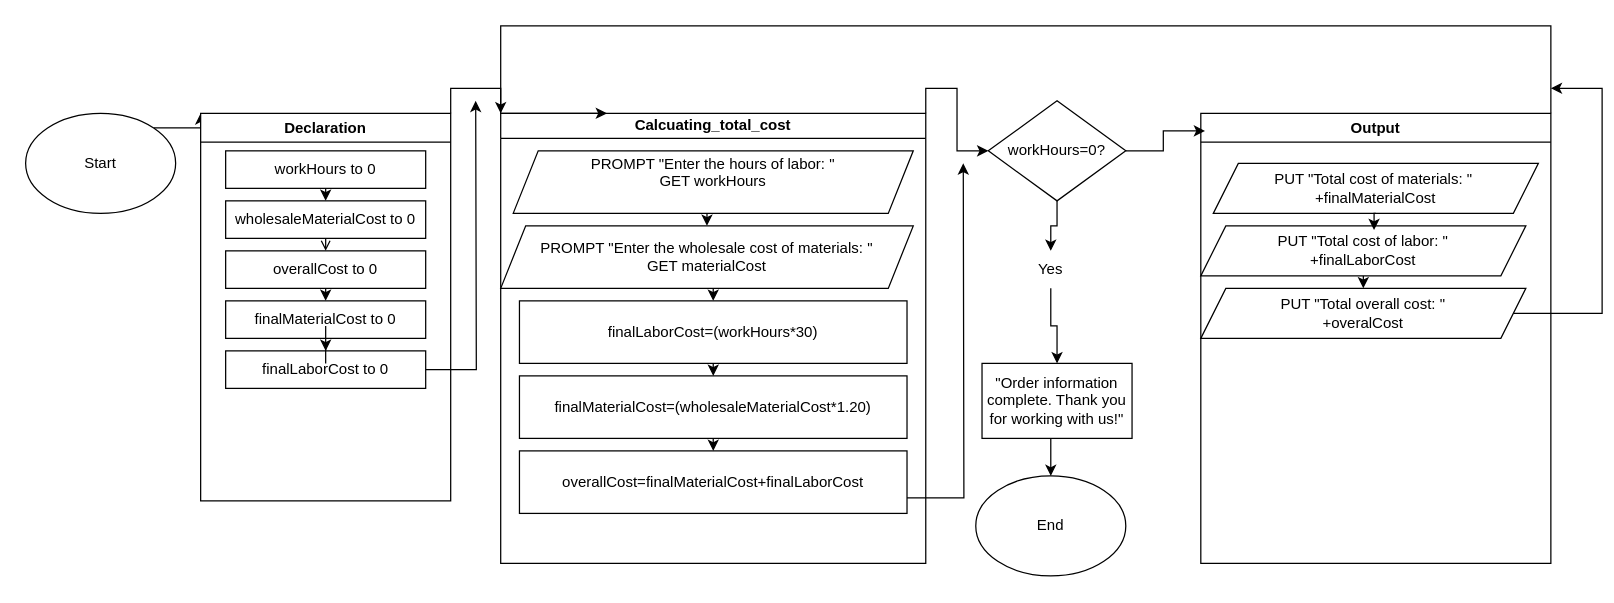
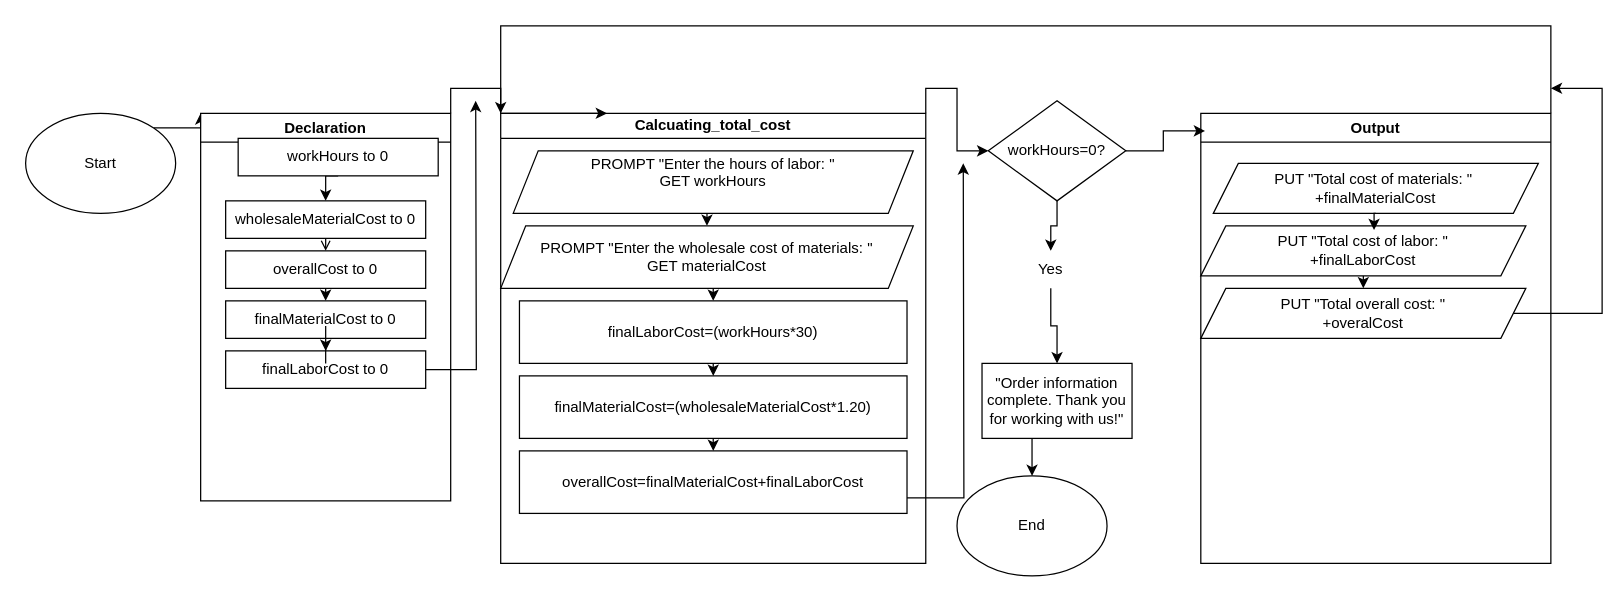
(326, 169) -> (338, 157)
(1051, 526) -> (1032, 526)
